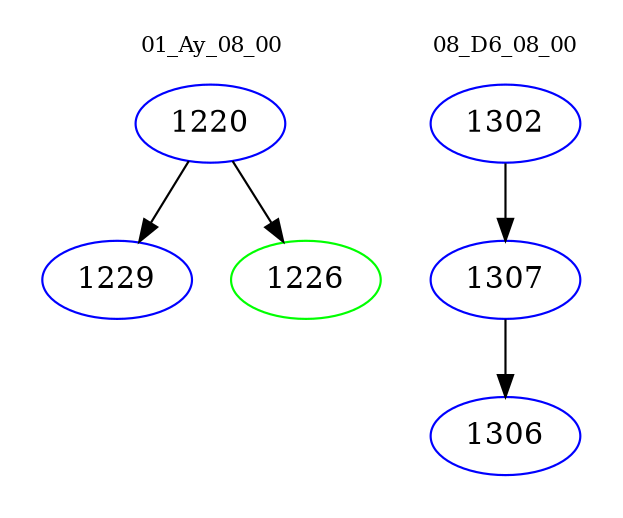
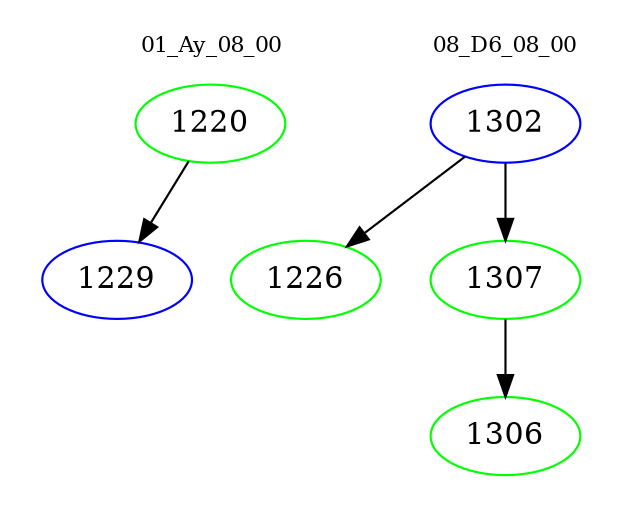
(210, 124) -> (210, 124)
(252, 192) -> (428, 185)
(505, 280) -> (505, 280)
(505, 436) -> (505, 436)
